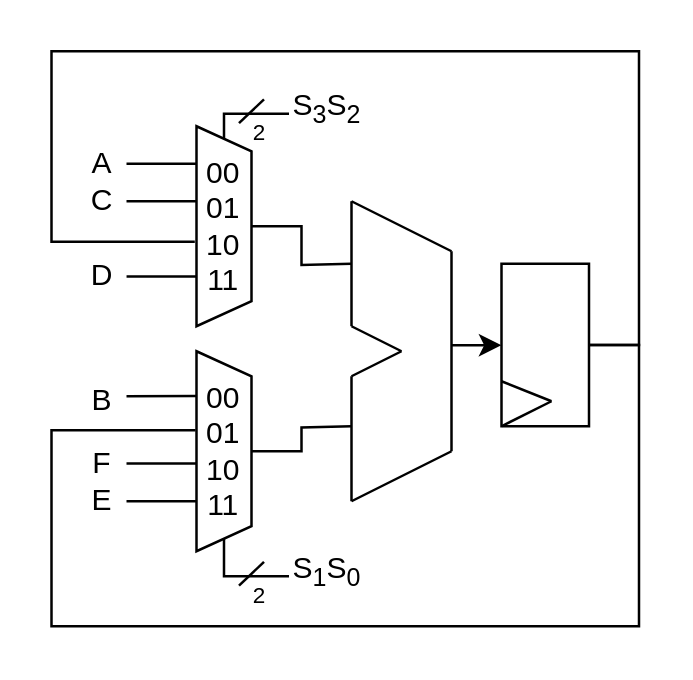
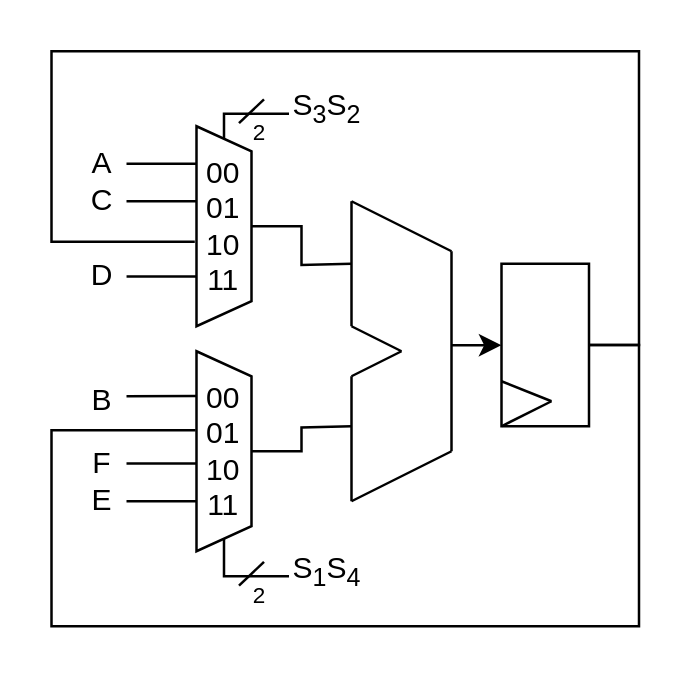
(328, 571) -> (328, 571)
